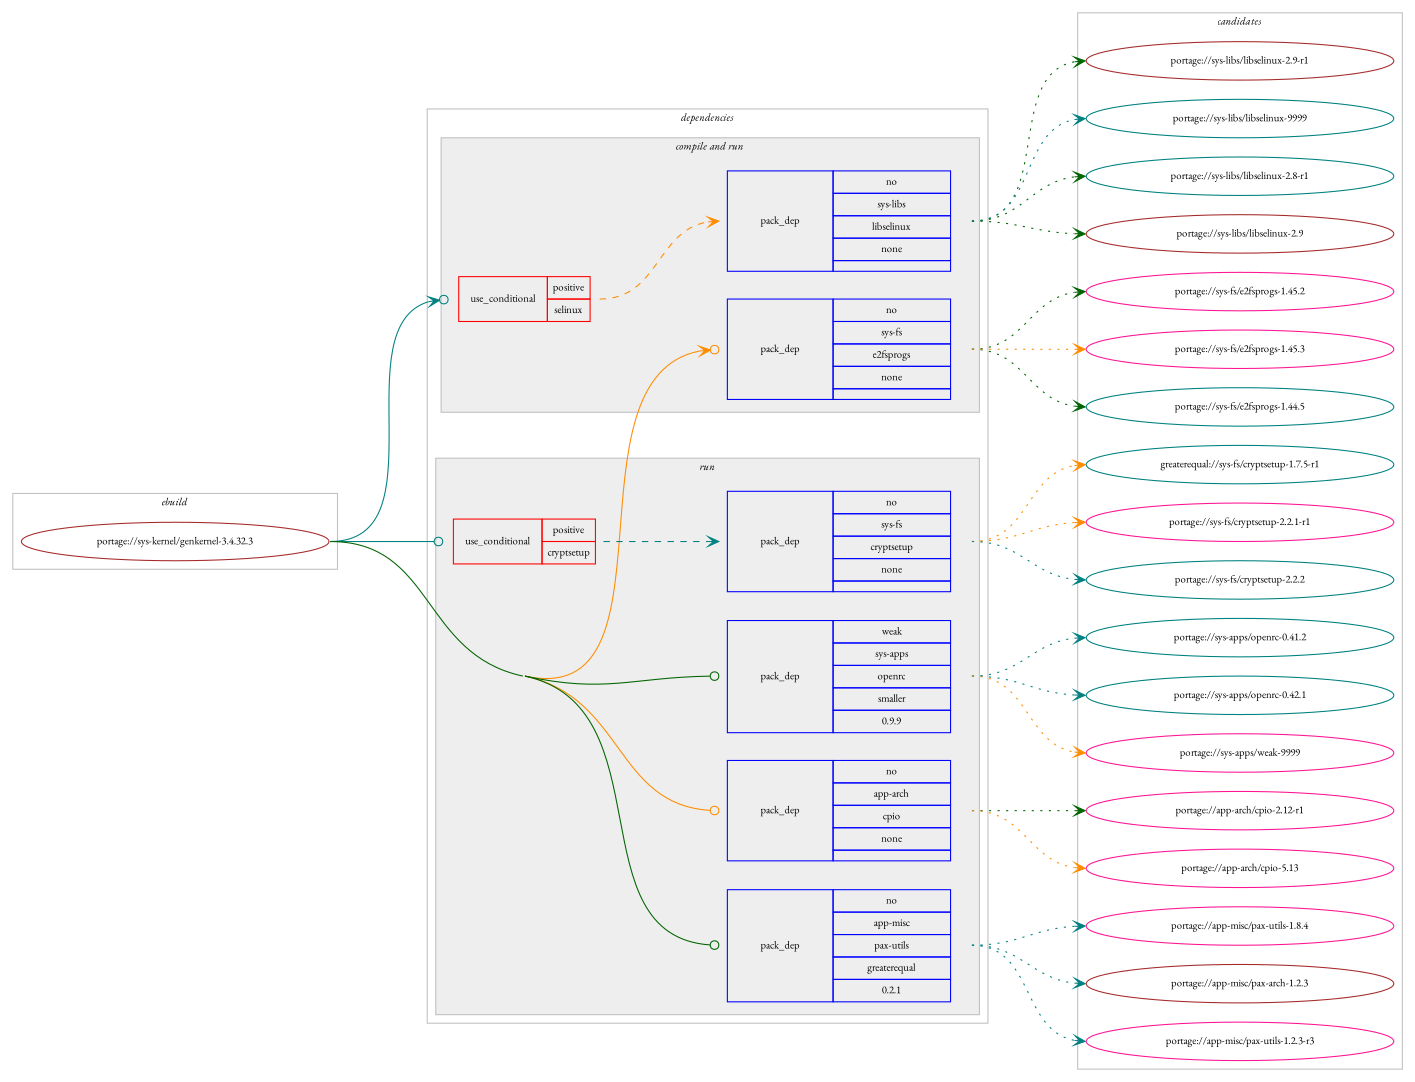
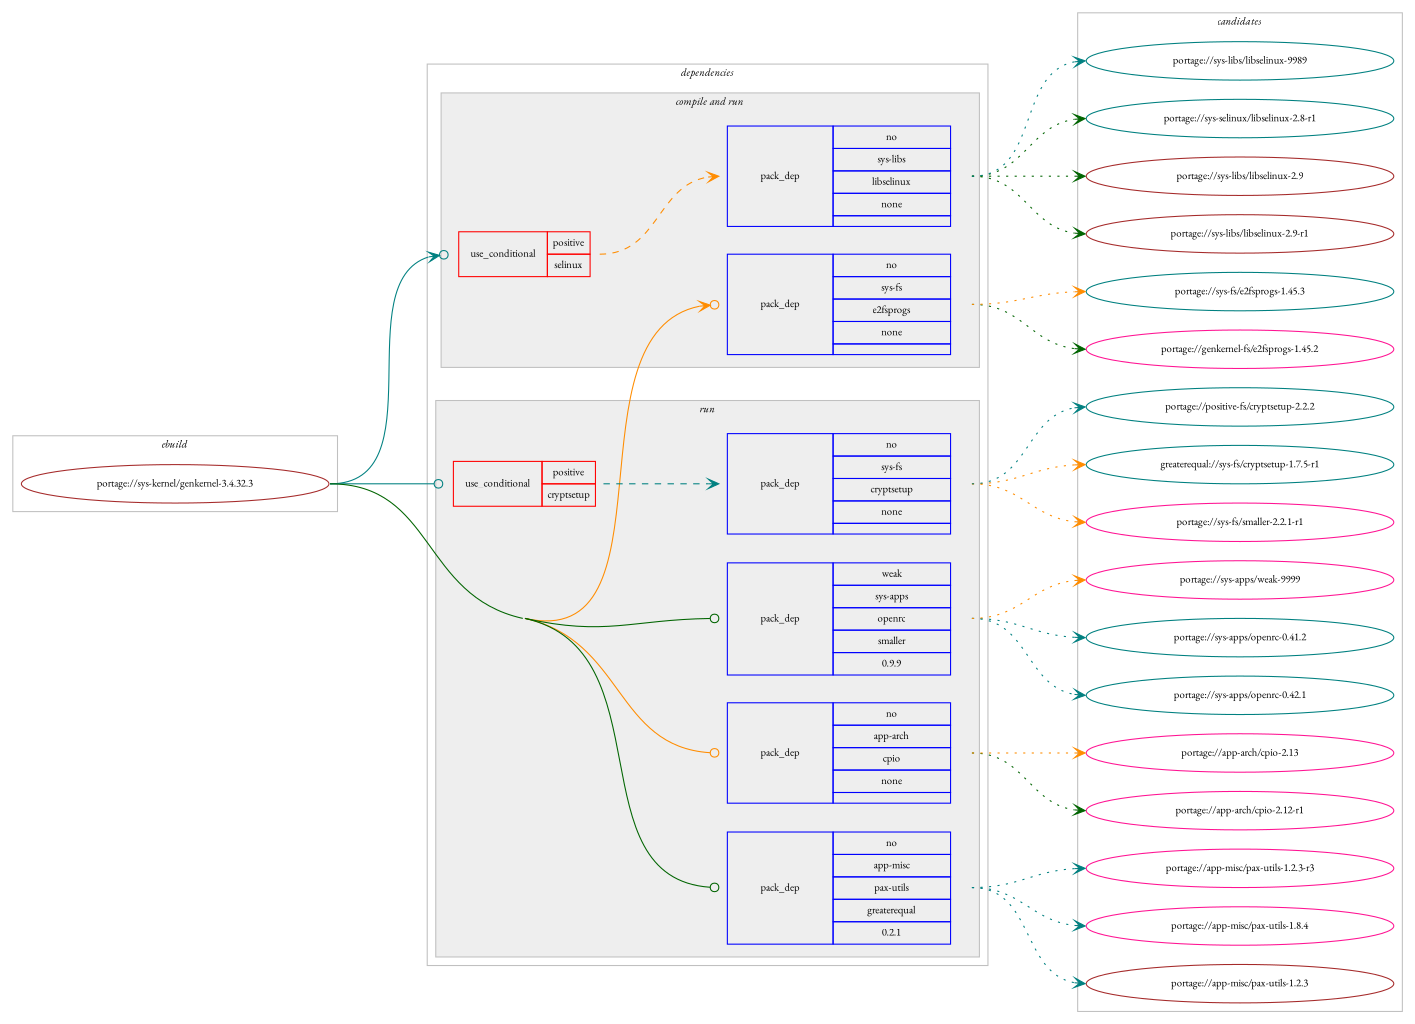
(1240, 119) -> (1240, 61)
(1240, 176) -> (1240, 119)
(1240, 292) -> (1240, 349)
(1240, 349) -> (1240, 292)
(1240, 407) -> none
(1240, 522) -> (1240, 522)
(1240, 580) -> (1240, 407)
(1240, 868) -> (1240, 753)
(1240, 984) -> (1240, 984)
